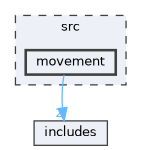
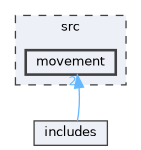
(62, 93) -> (79, 104)
